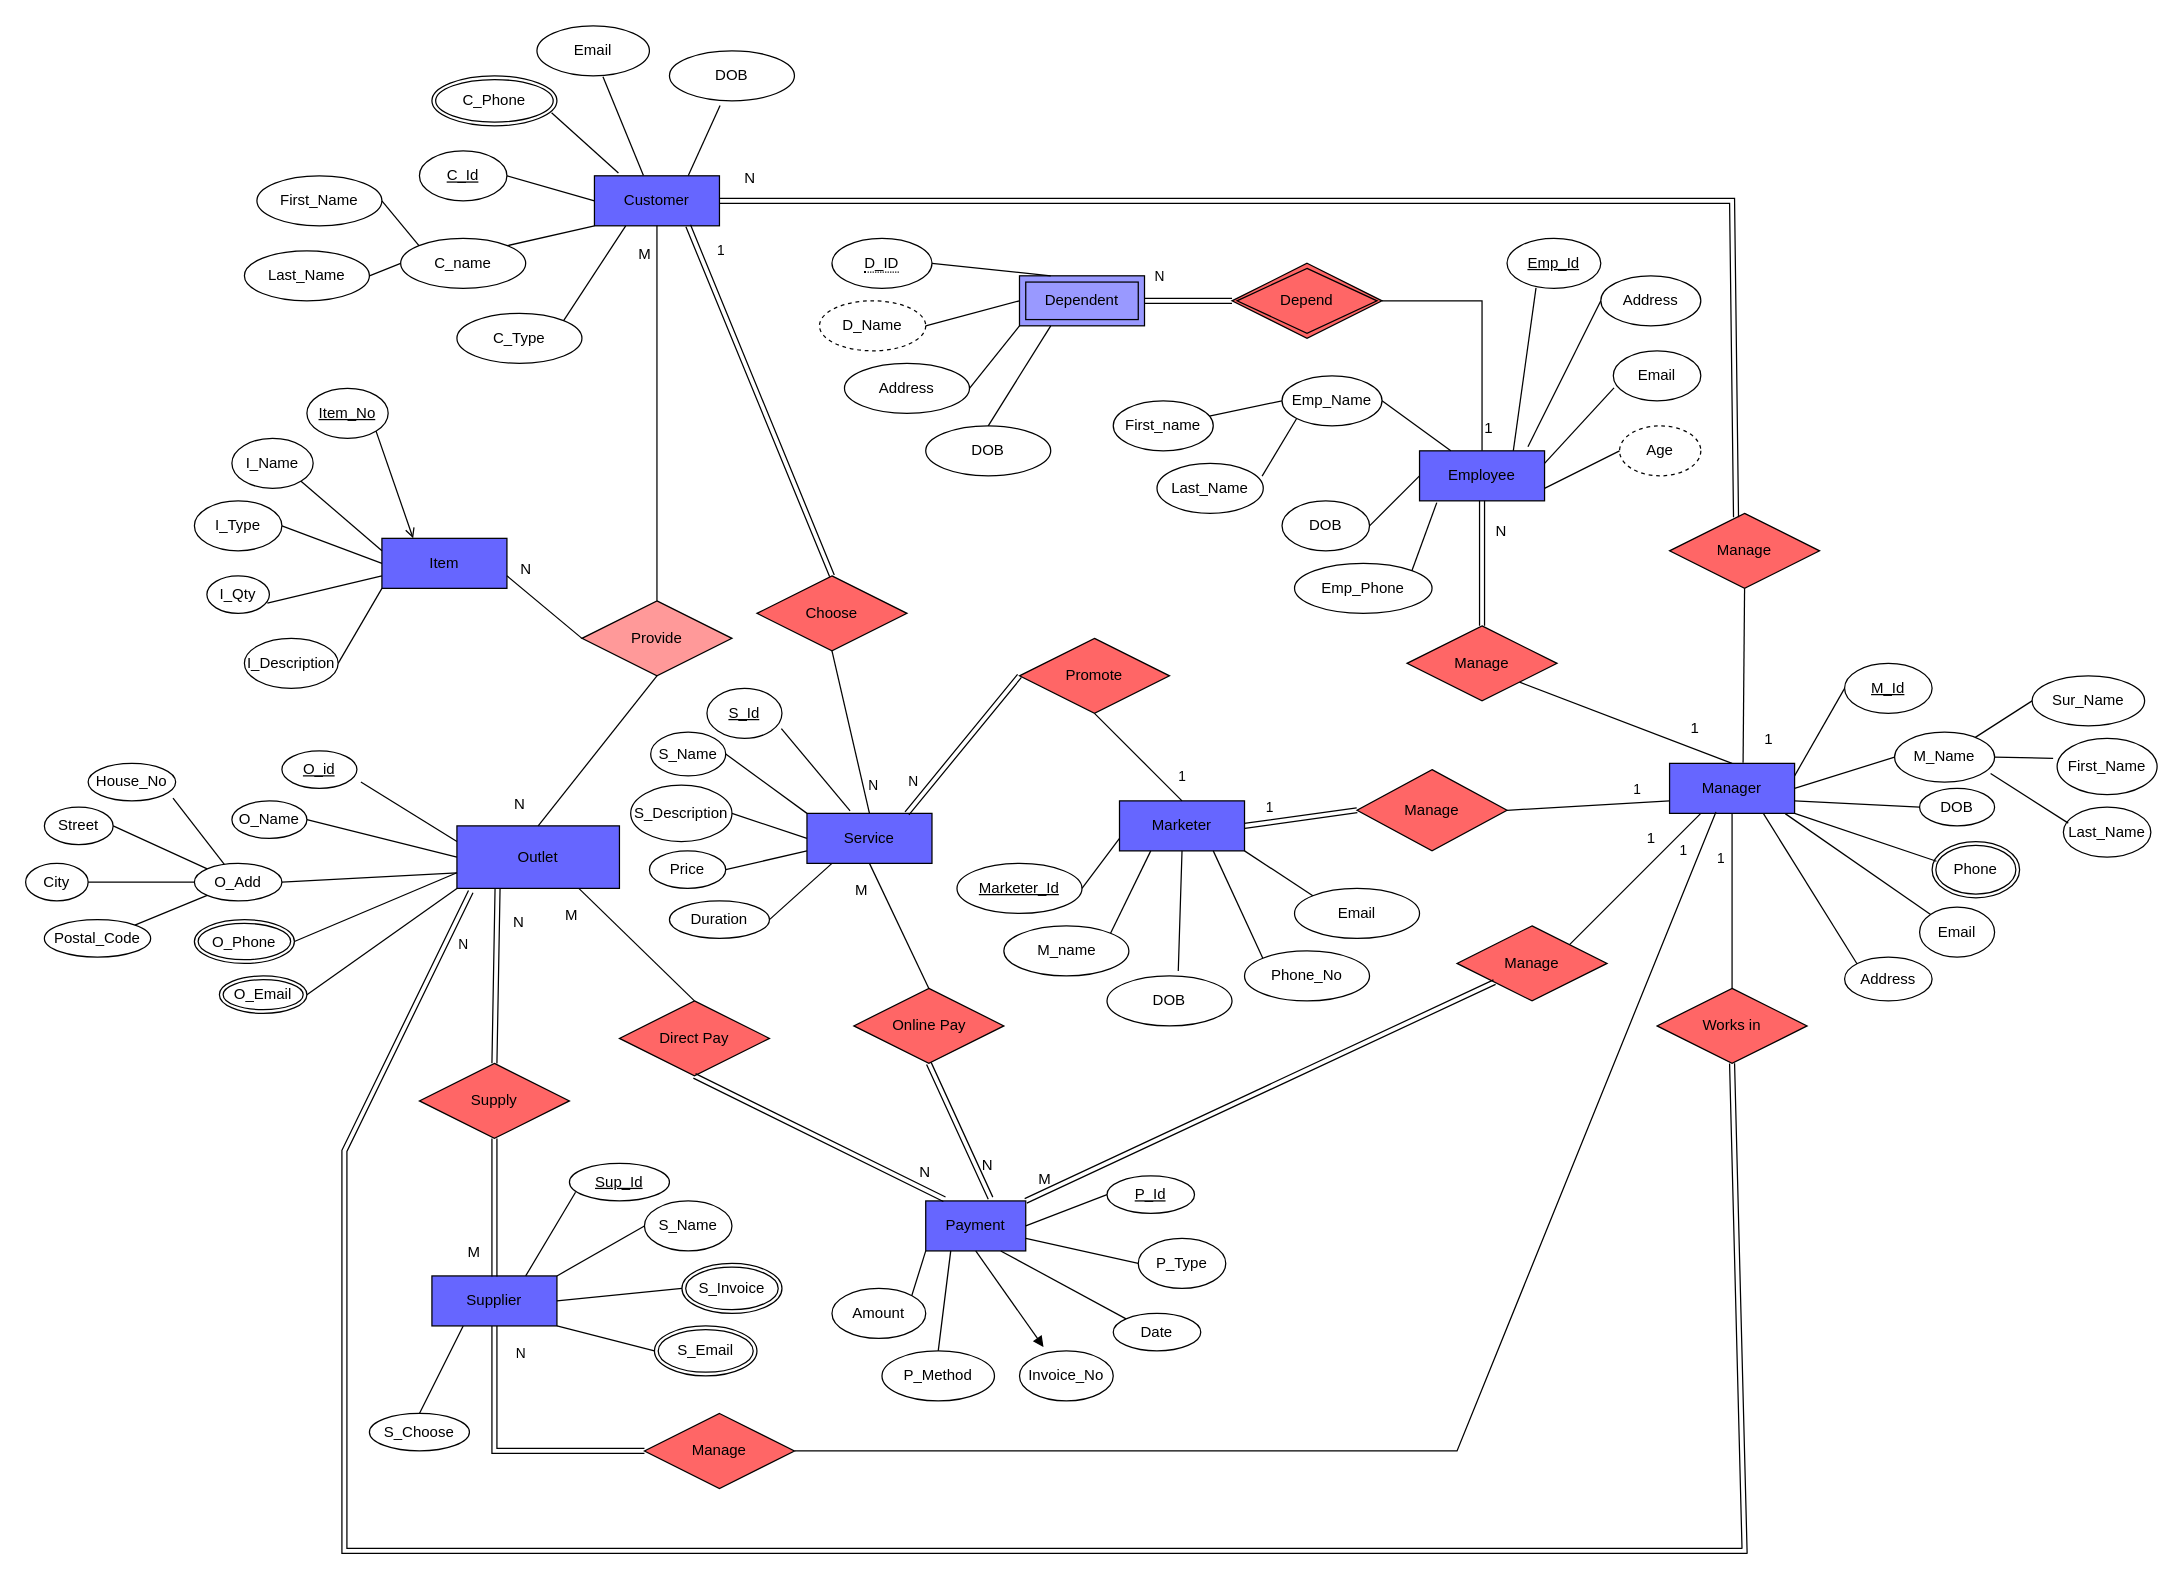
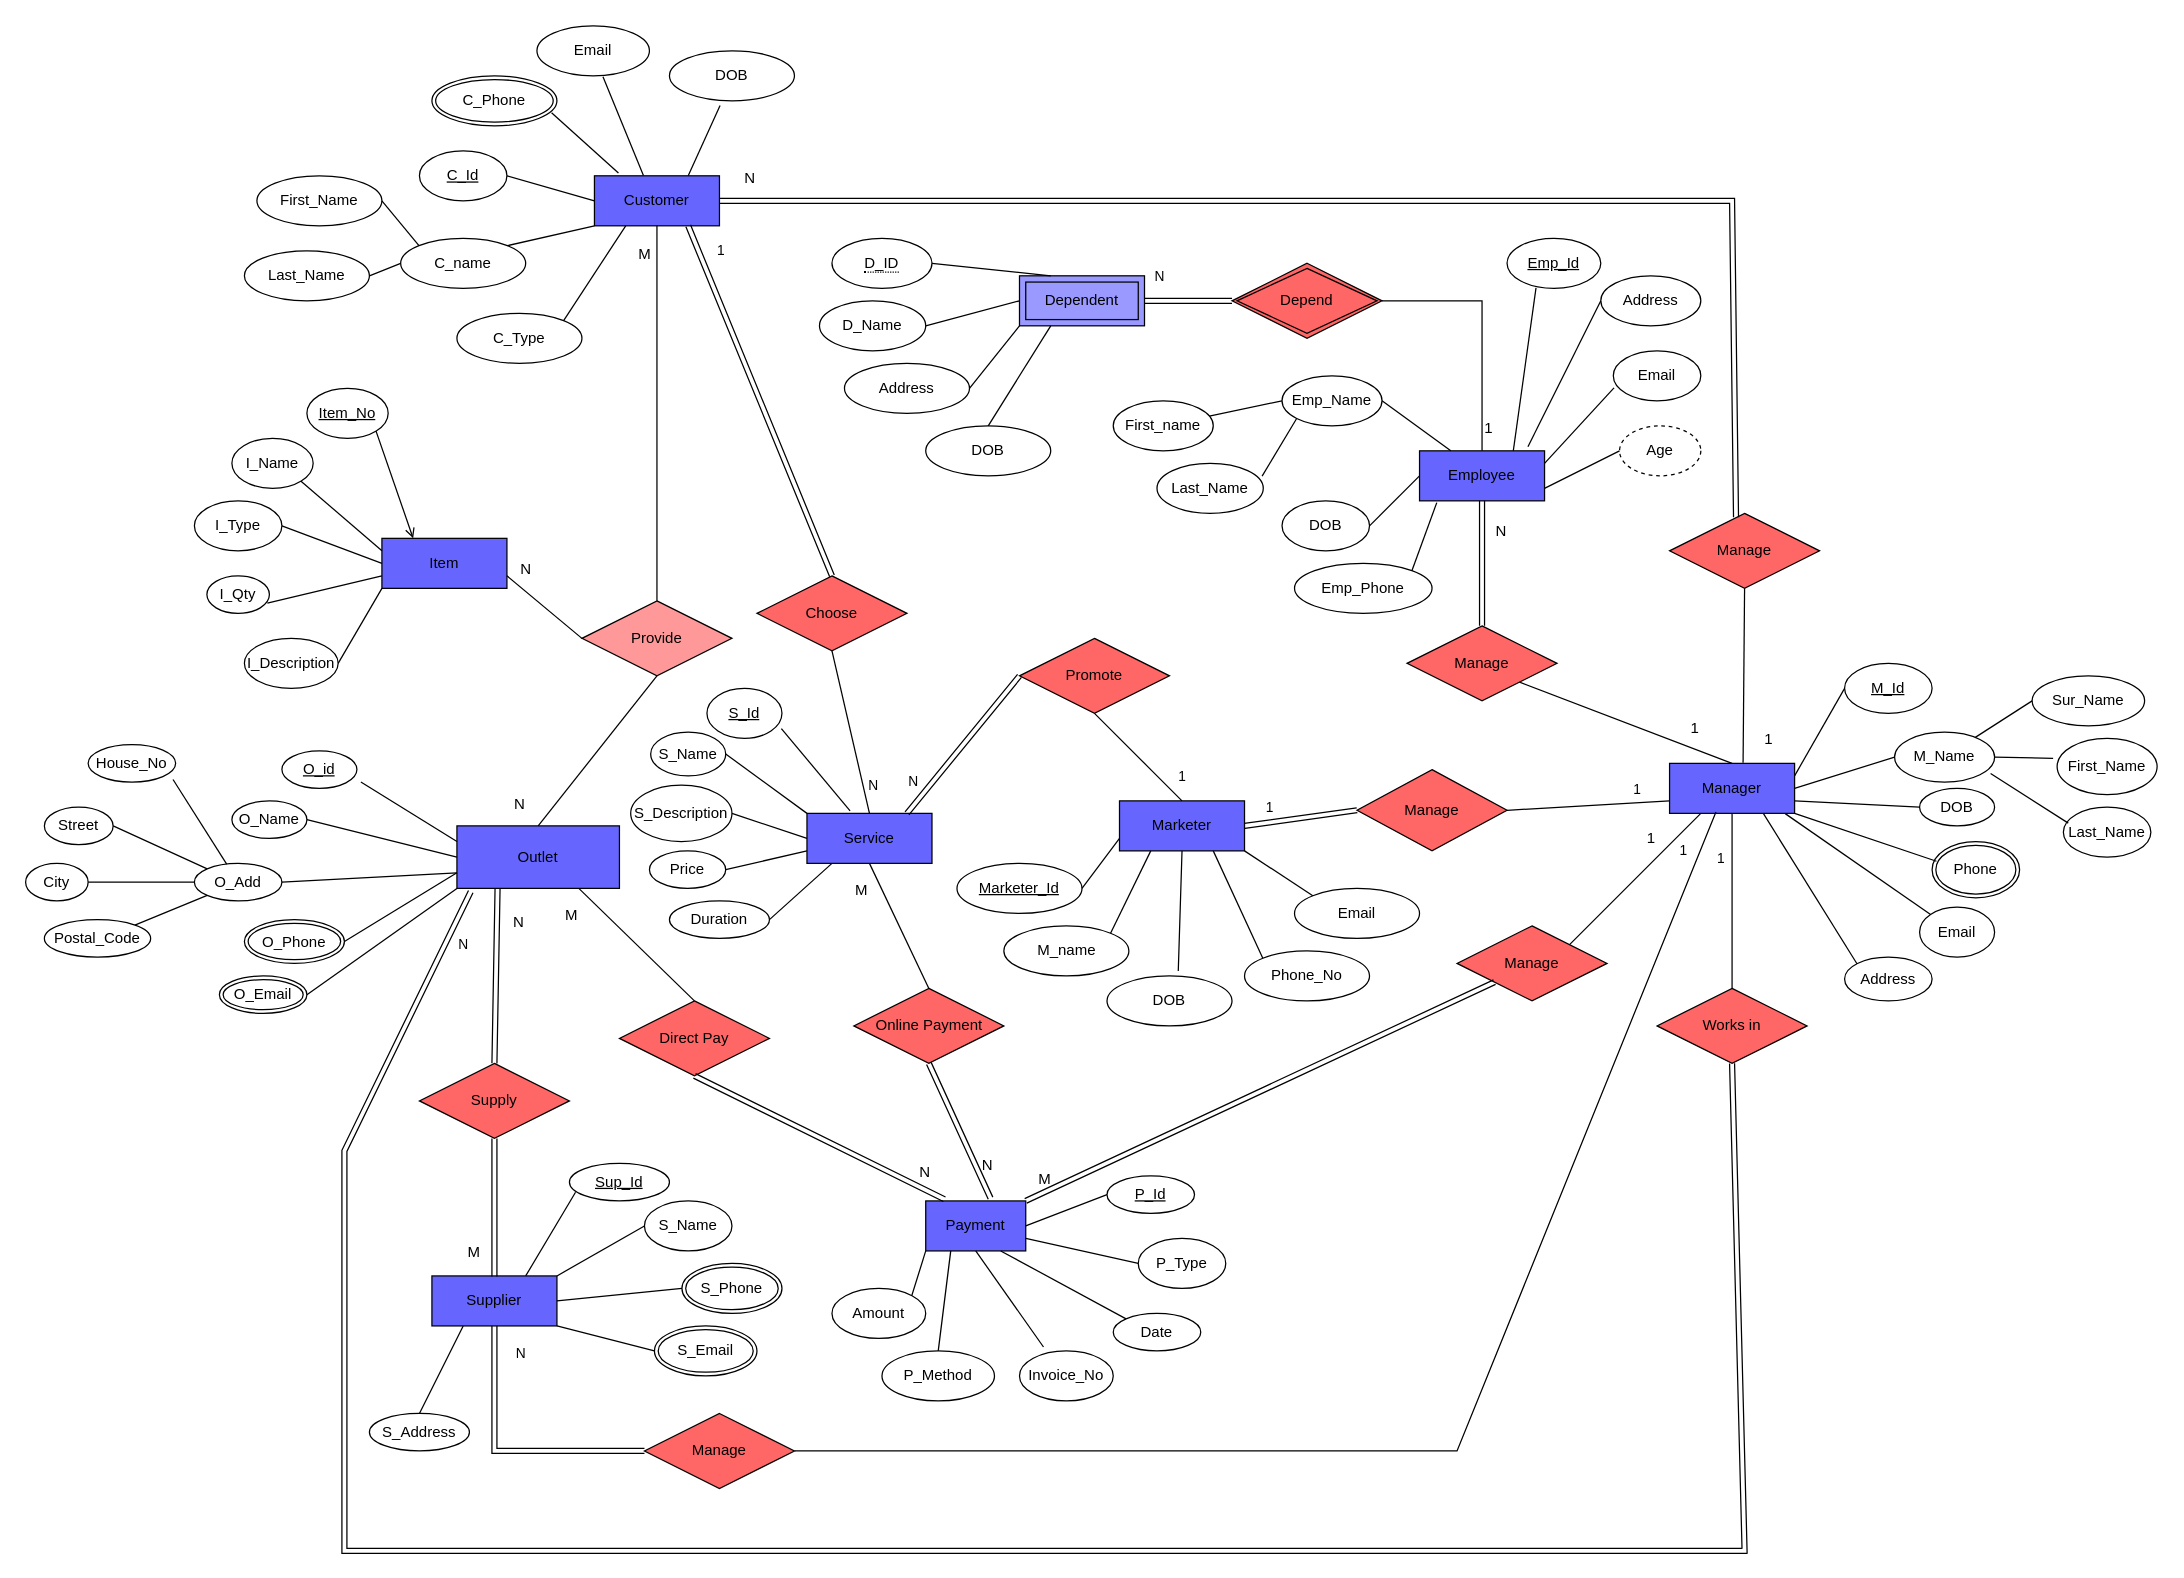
(873, 326) -> (873, 326)
(132, 782) -> (132, 763)
(244, 941) -> (294, 941)
(929, 1026) -> (929, 1026)
(732, 1288) -> (732, 1288)
(1036, 1337) -> (1039, 1341)
(419, 1432) -> (419, 1432)
